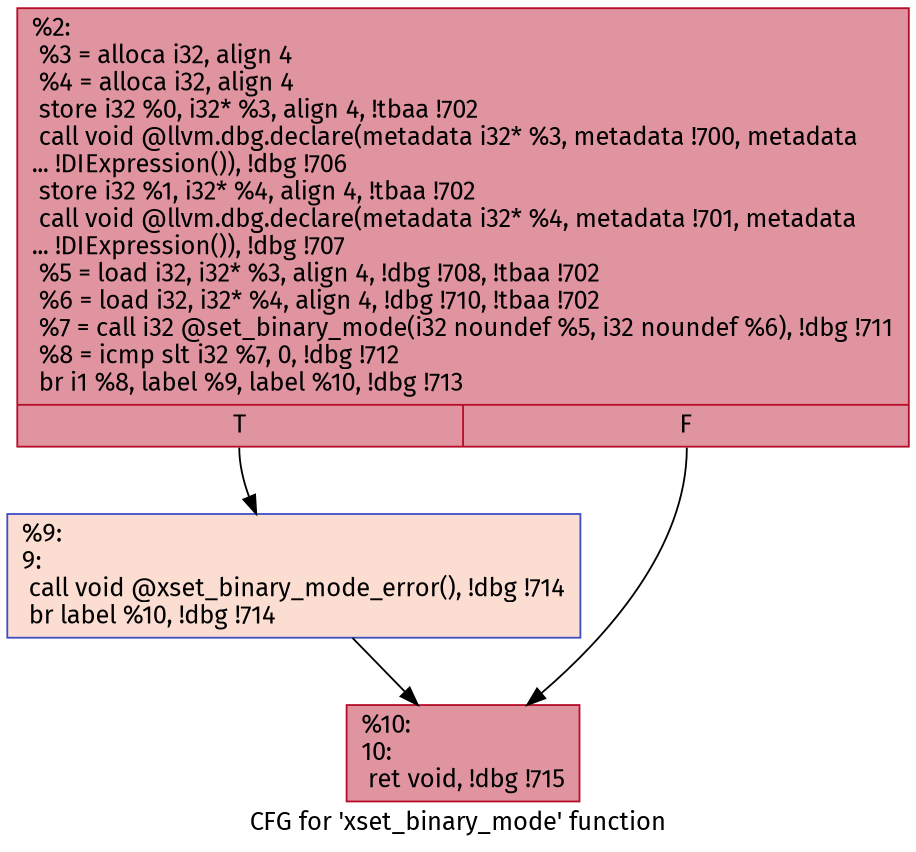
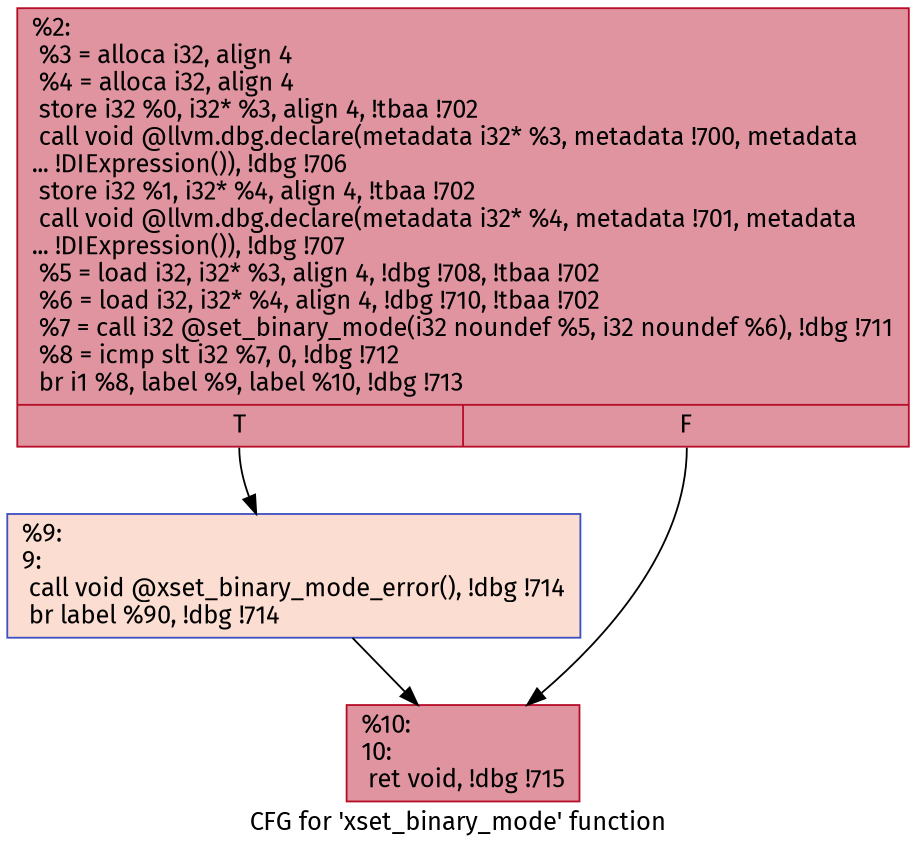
(149, 616) -> (151, 616)
